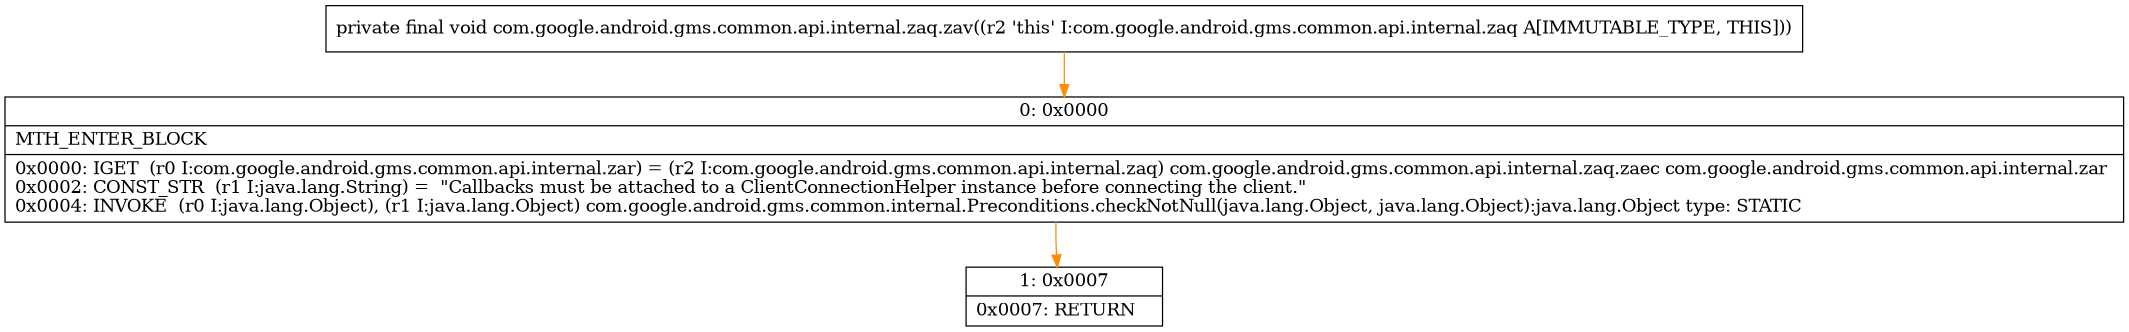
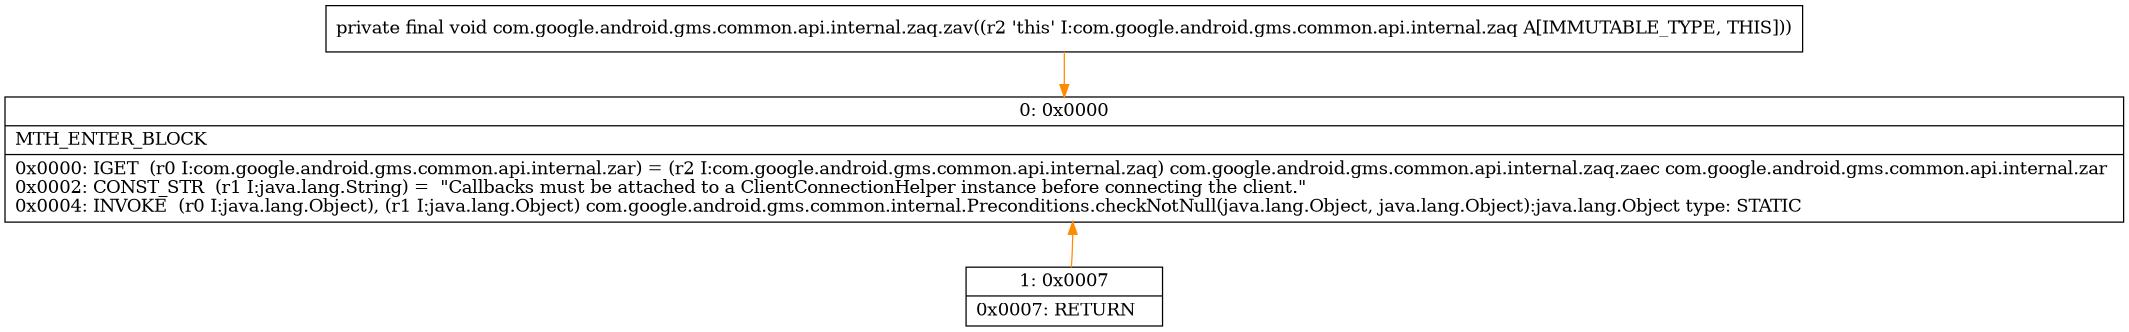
(1056, 238) -> (1072, 251)
